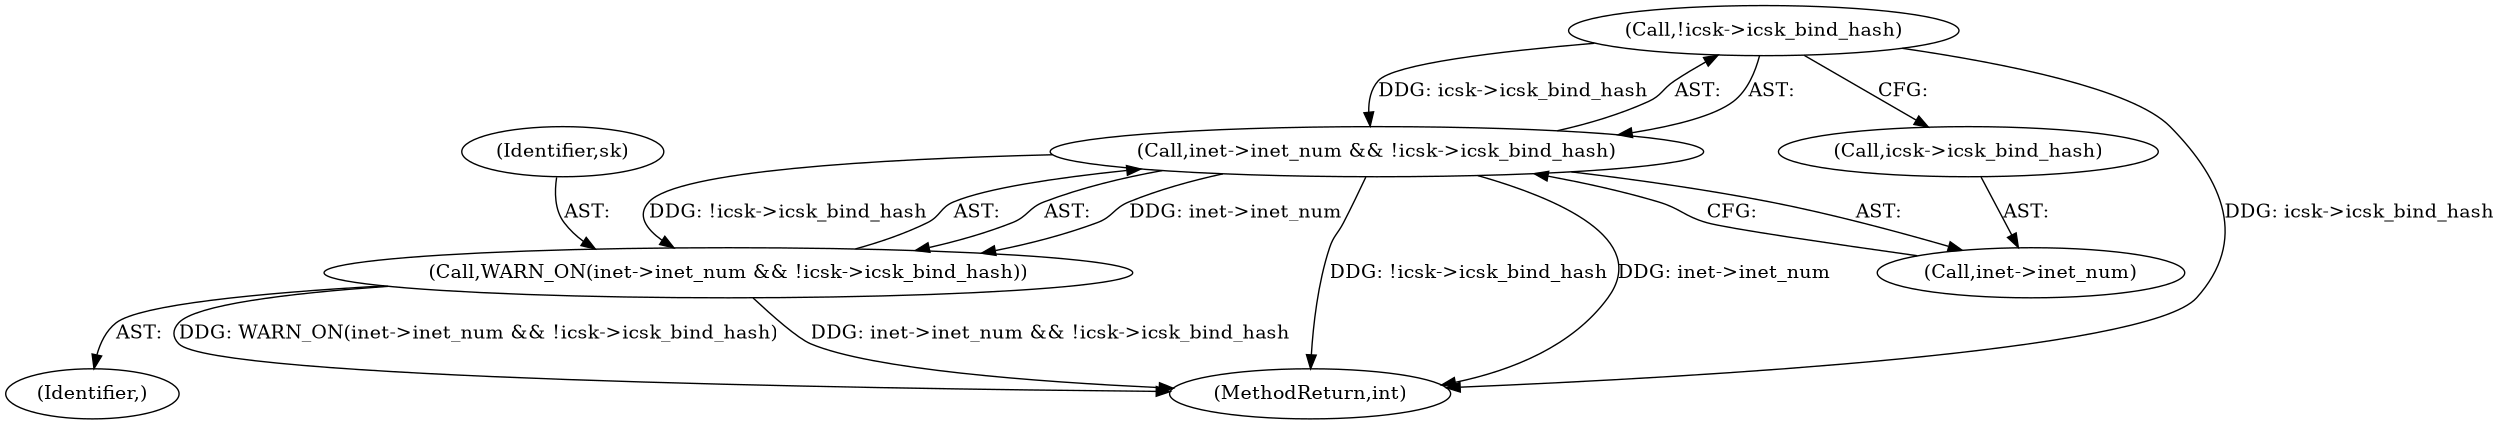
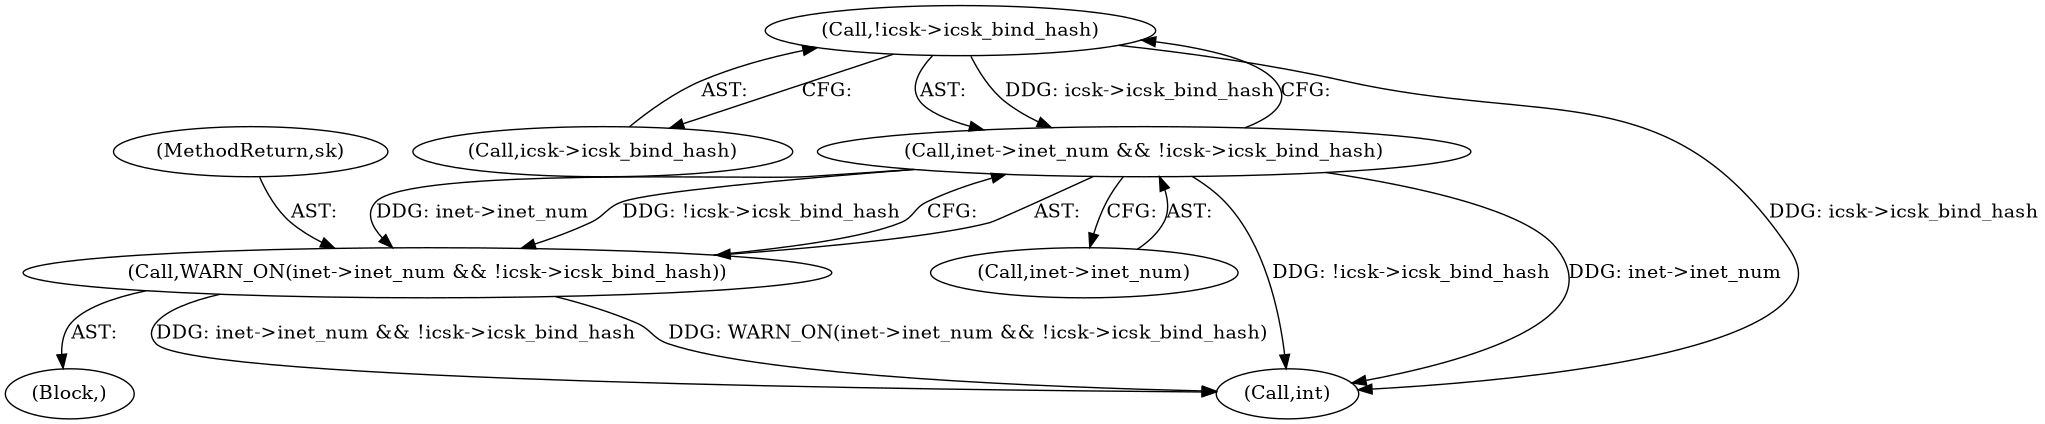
(1701, 91) -> (1309, 91)
(563, 152) -> (251, 152)
(1996, 206) -> (711, 77)
(980, 212) -> (956, 212)
(1735, 212) -> (1193, 212)
(1882, 212) -> (1135, 212)
(92, 394) -> (70, 394)
(1310, 394) -> (1288, 394)
